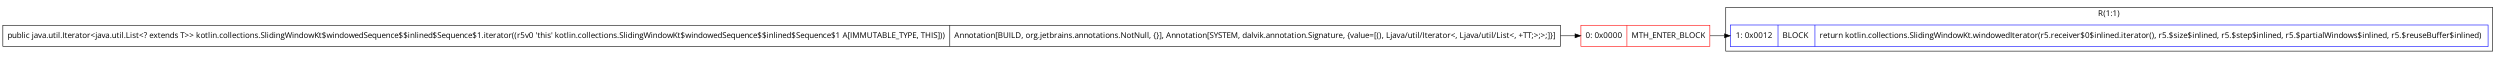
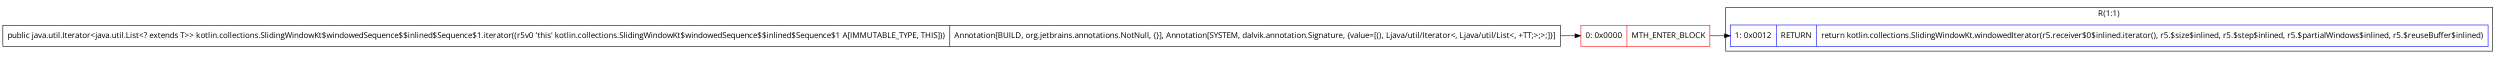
(1796, 36) -> (1796, 36)
